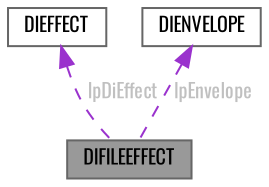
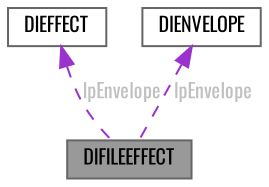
(120, 93) -> (120, 93)
